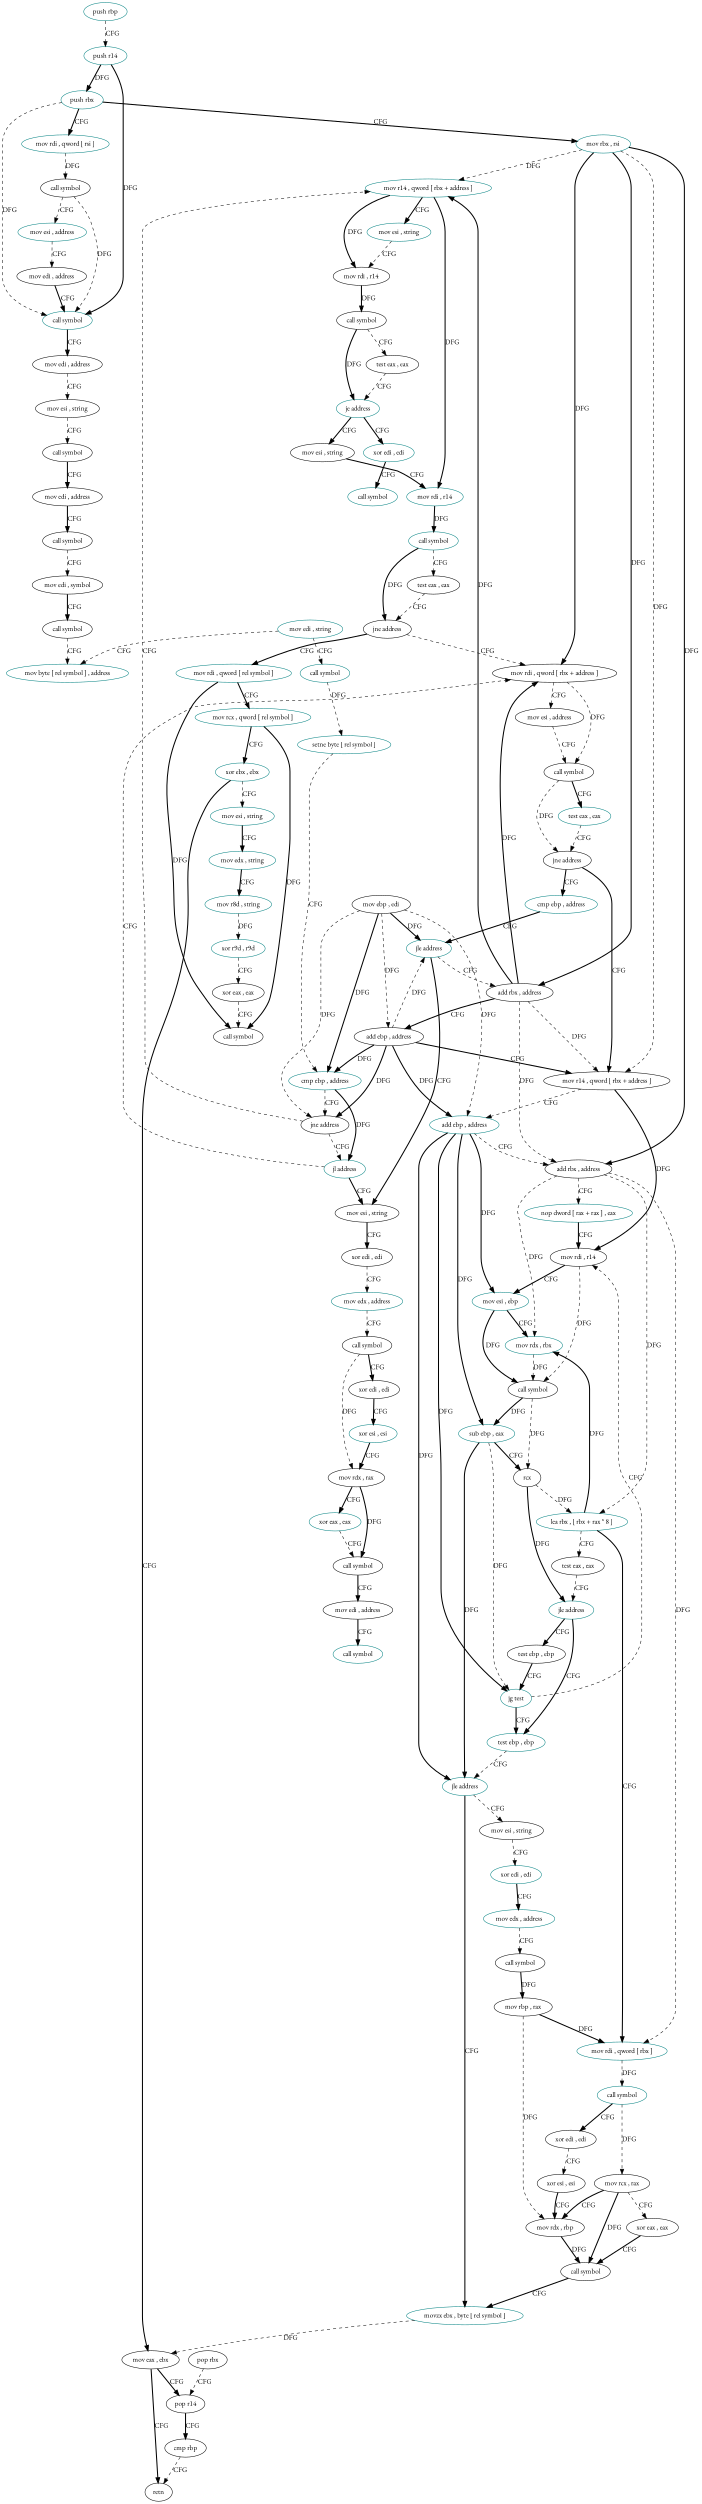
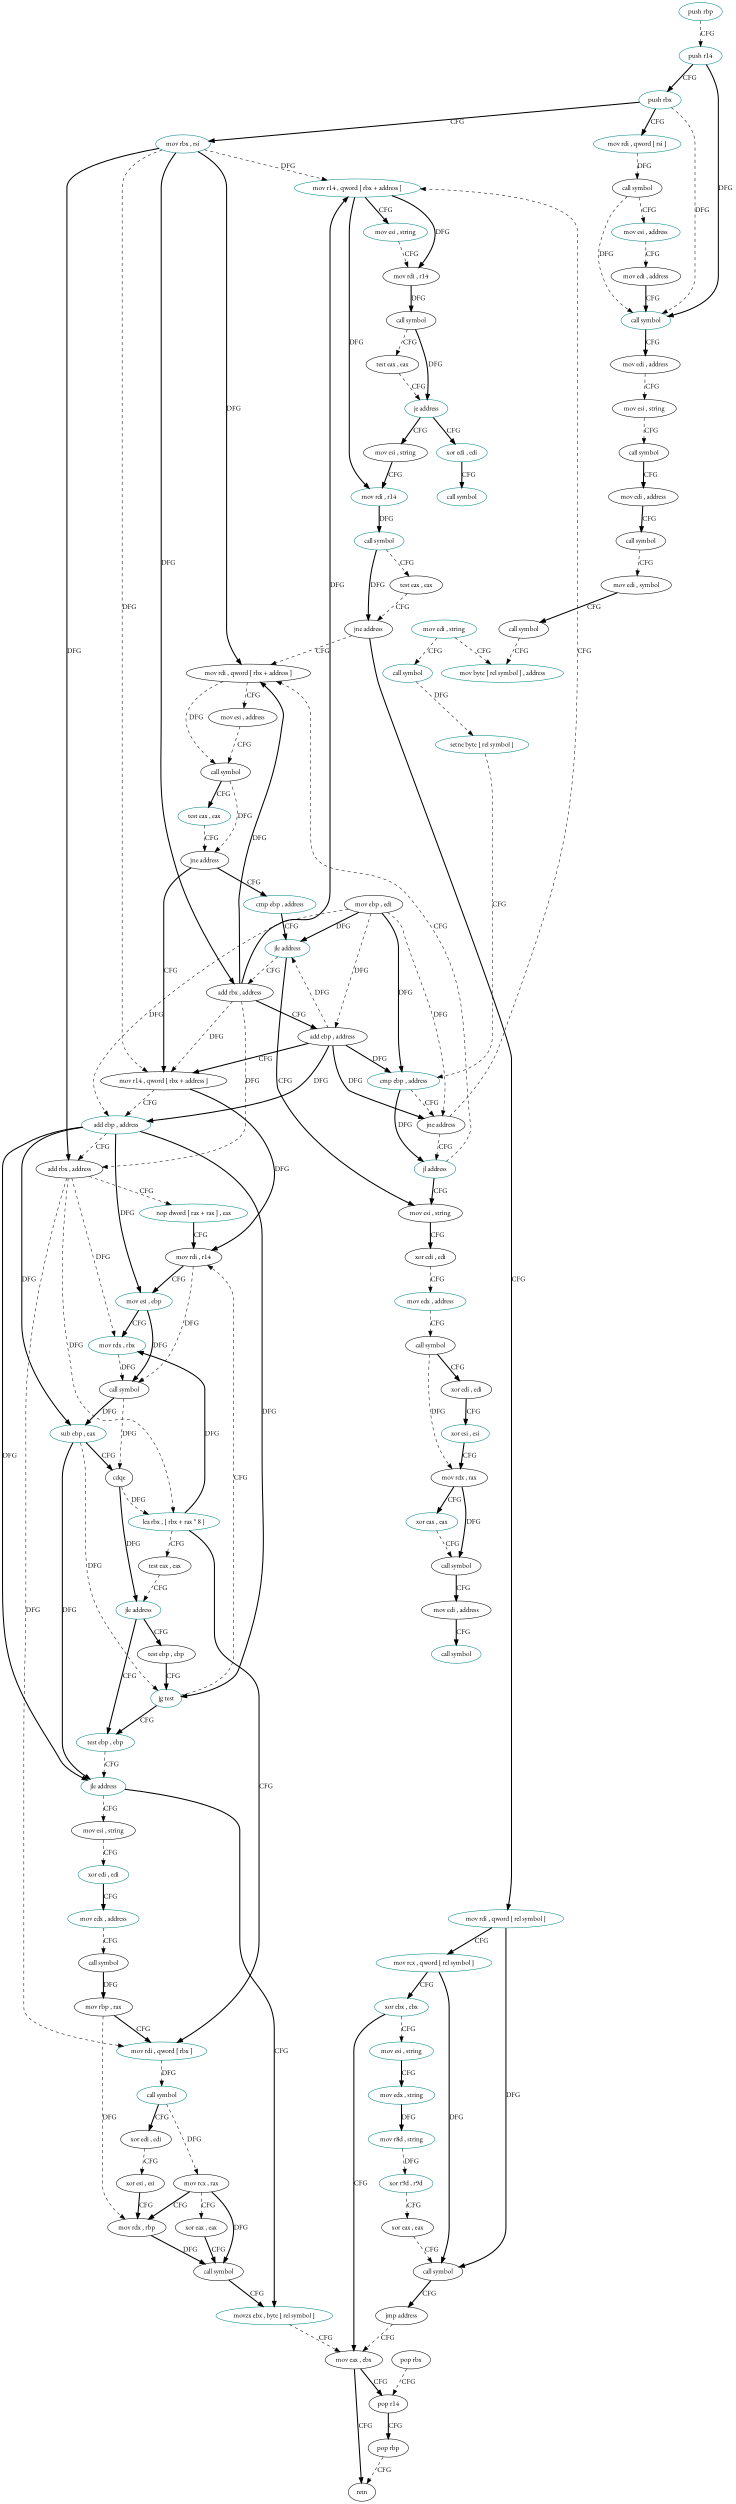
(102, 78) -> (690, 78)
(247, 882) -> (409, 2117)
(527, 1478) -> (119, 1478)
(586, 2029) -> (143, 2029)
none -> (402, 2316)
(291, 2338) -> (326, 2338)
(186, 2448) -> (388, 2448)
